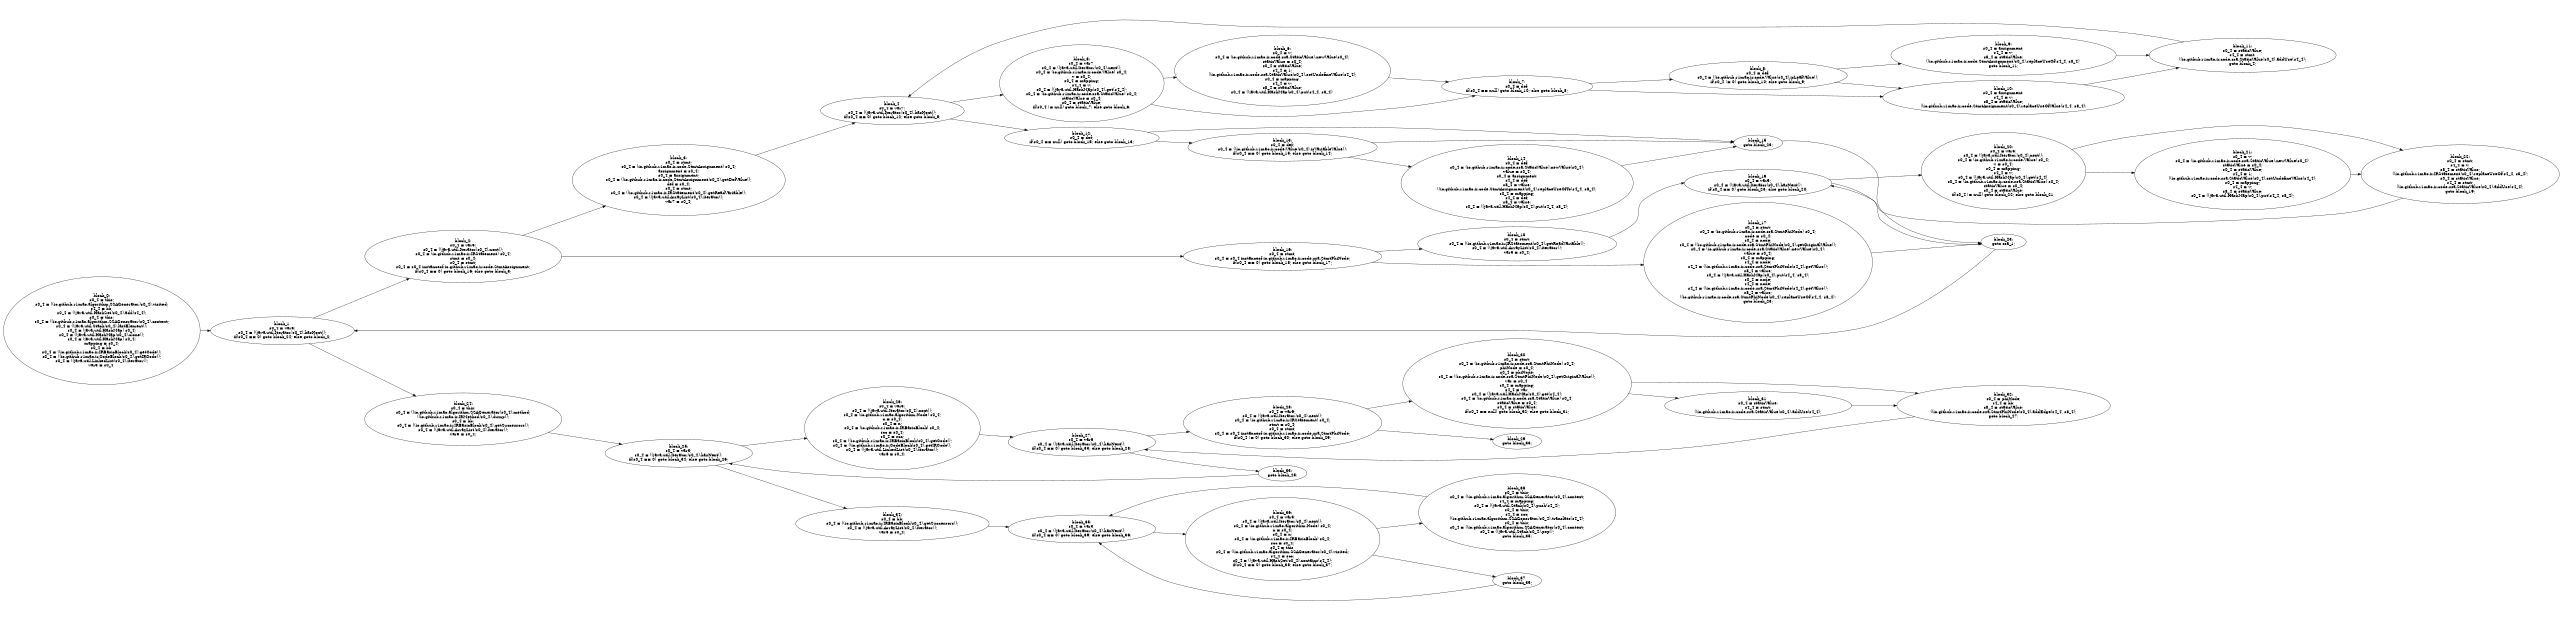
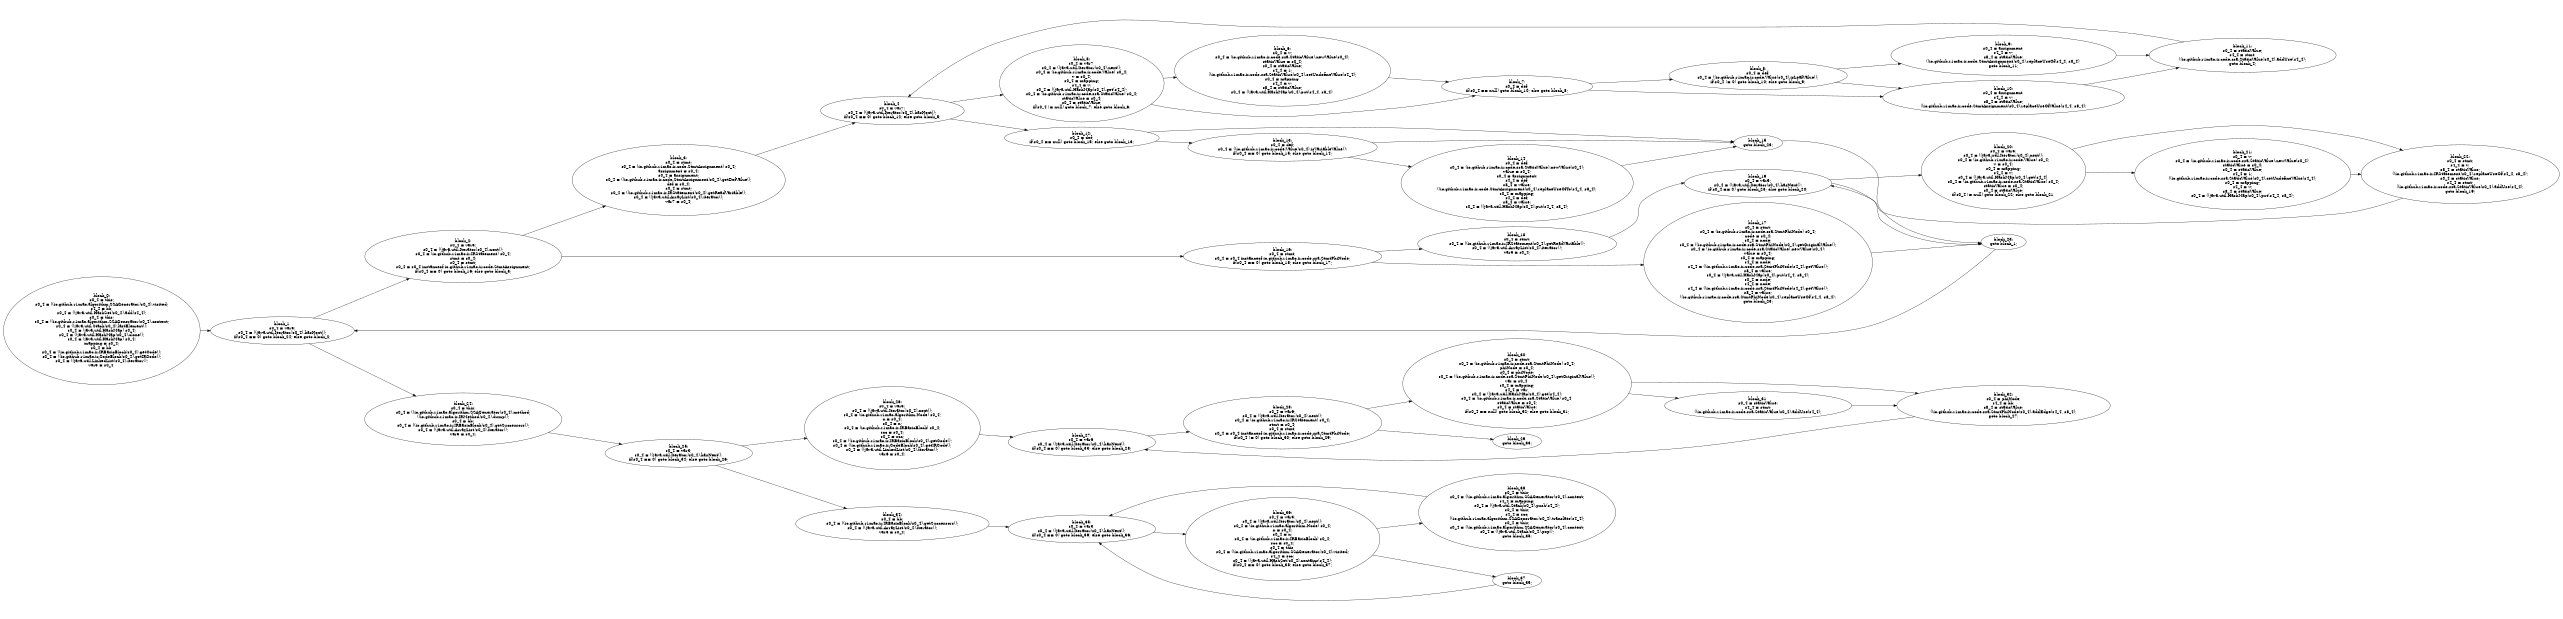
(2004, 242) -> (2004, 242)
(1283, 473) -> none
